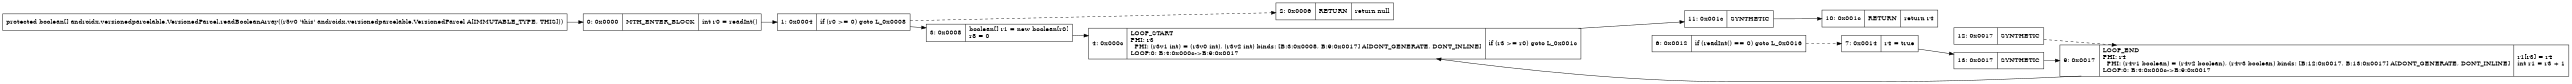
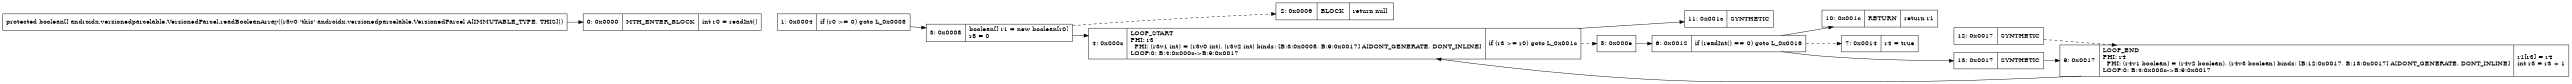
(1333, 11) -> (1332, 11)
(1091, 17) -> (1172, 19)
(1919, 18) -> (1919, 18)
(1795, 19) -> (1805, 32)
(767, 22) -> none
none -> (1616, 44)
(1934, 51) -> (1865, 59)
(2541, 64) -> (2541, 64)
